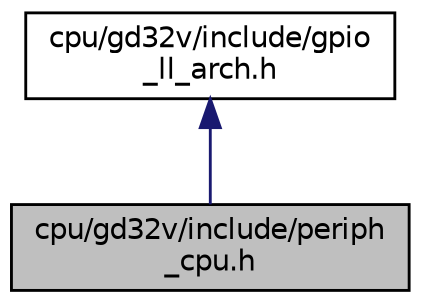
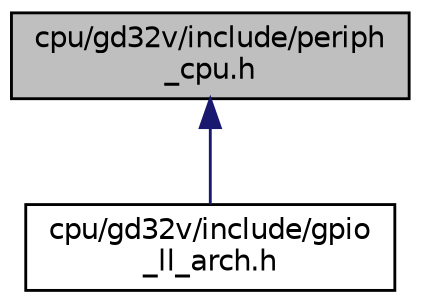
(210, 166) -> (210, 166)
